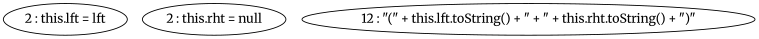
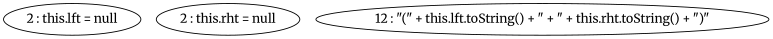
(65, 19) -> (72, 19)
